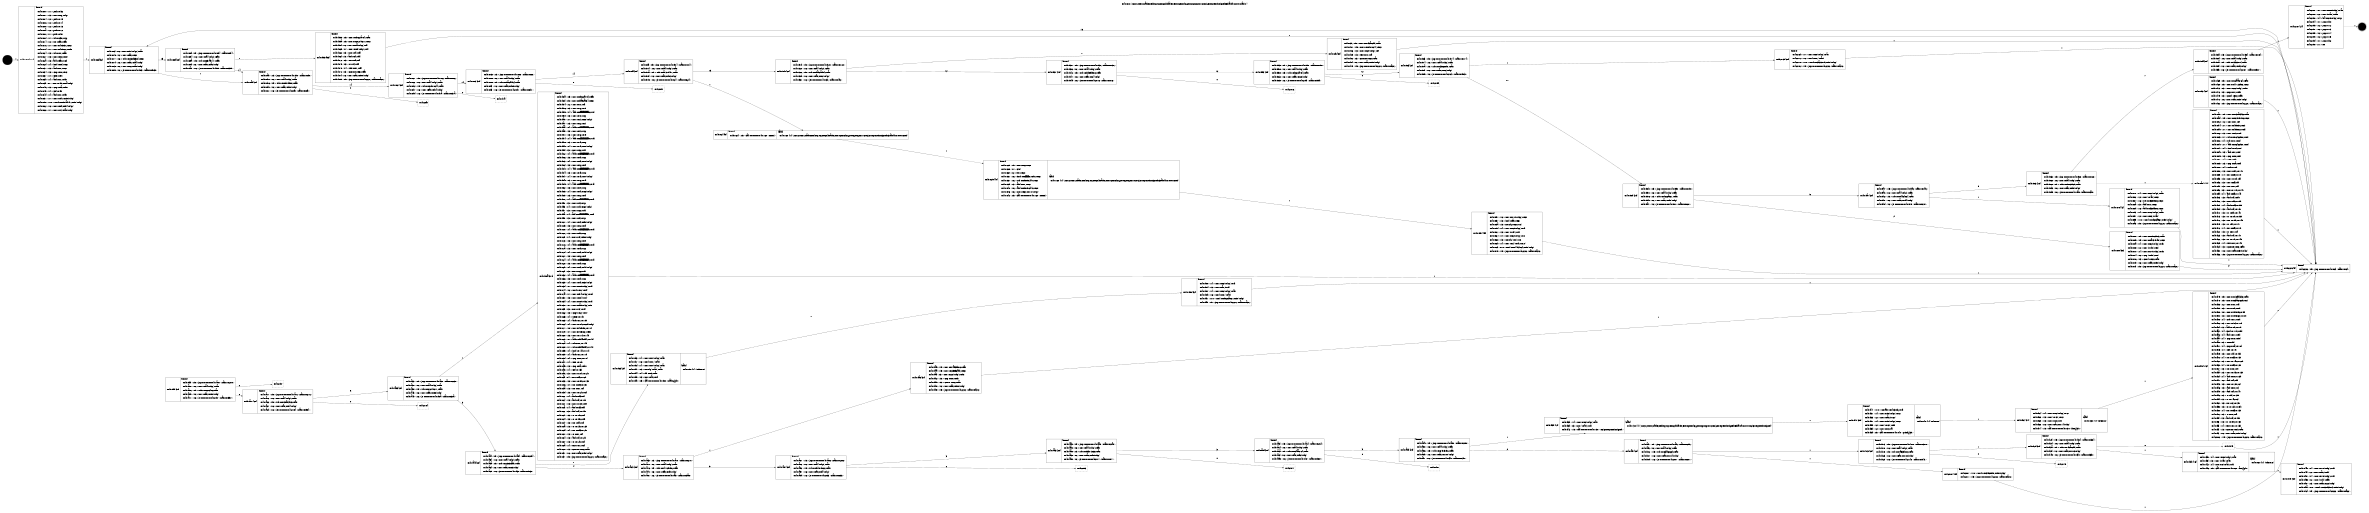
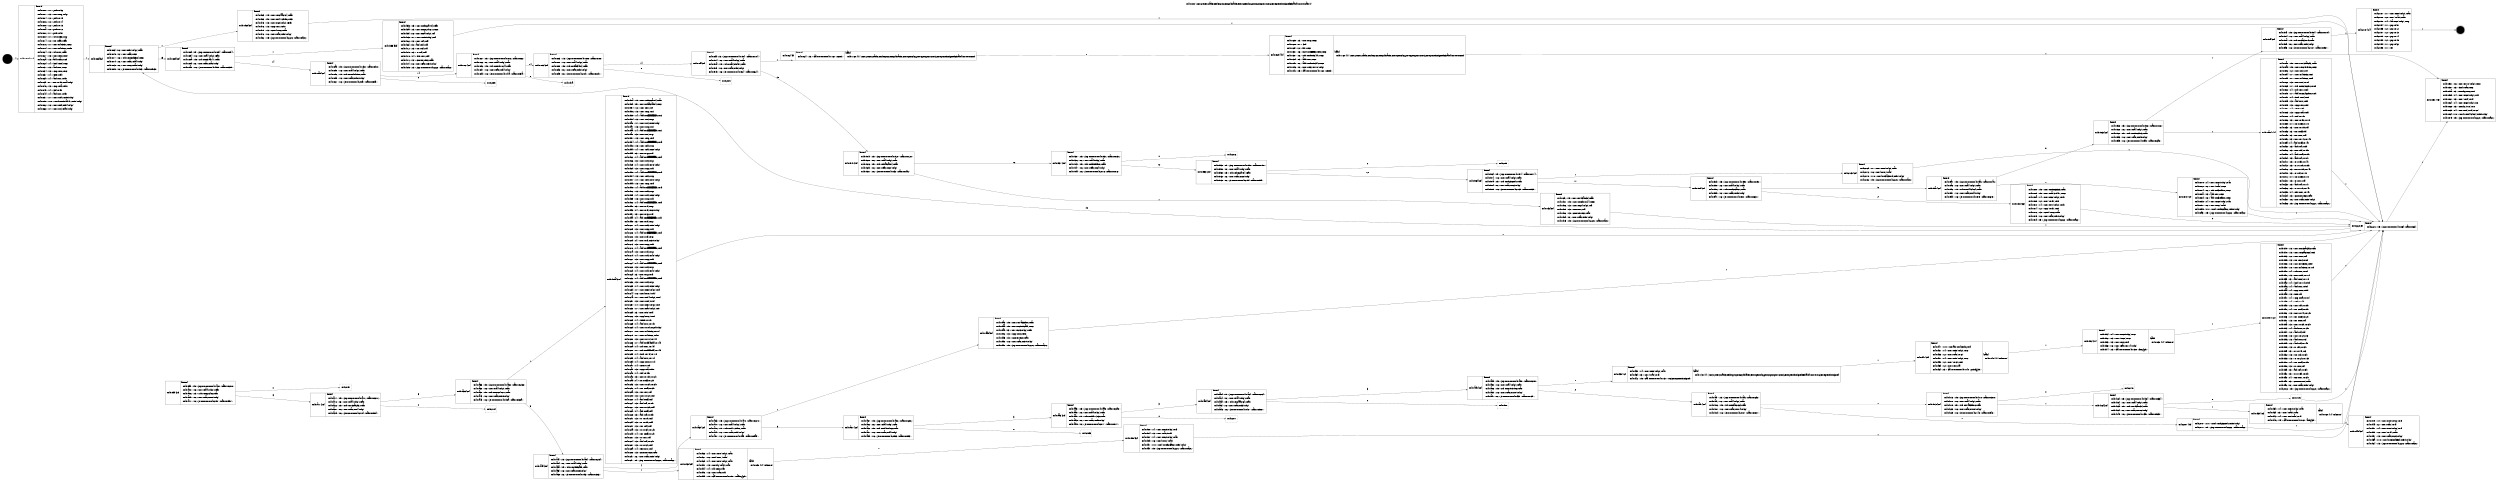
(200, 80) -> (197, 39)
(1911, 274) -> (2417, 172)
